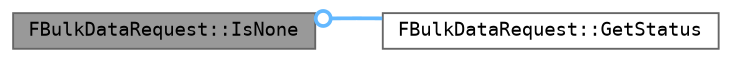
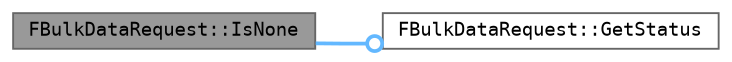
(357, 18) -> (341, 44)
